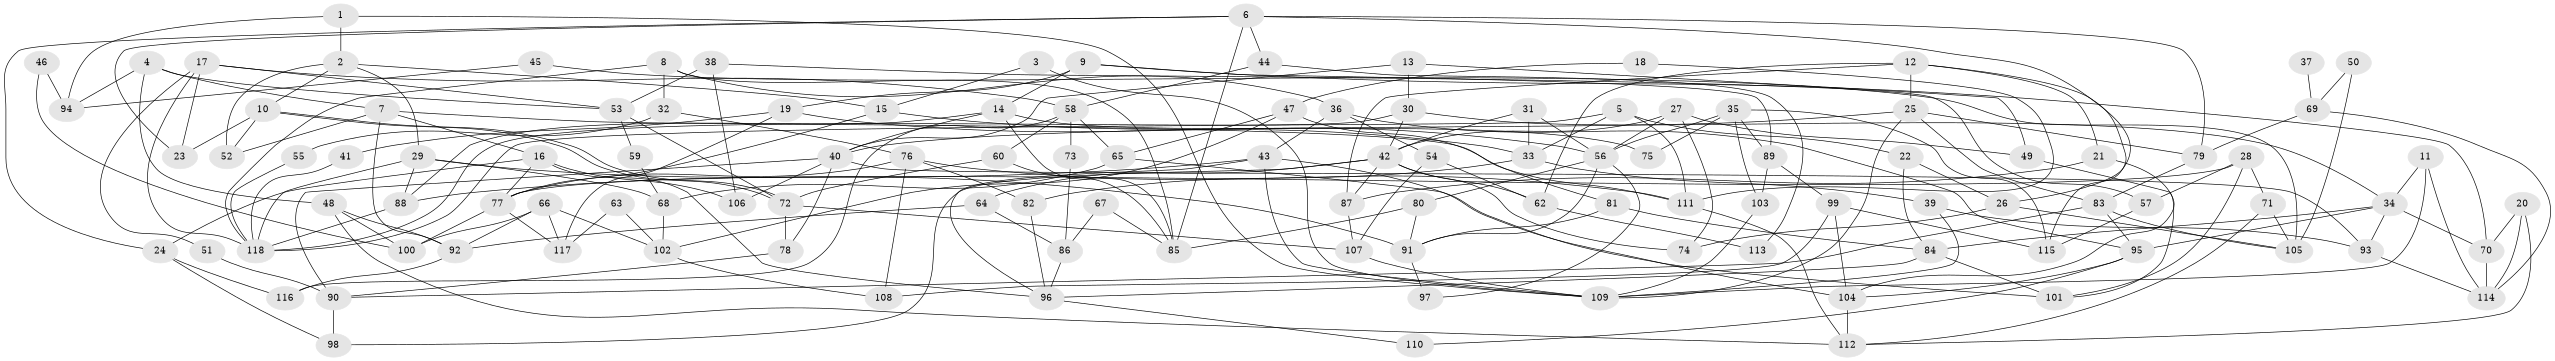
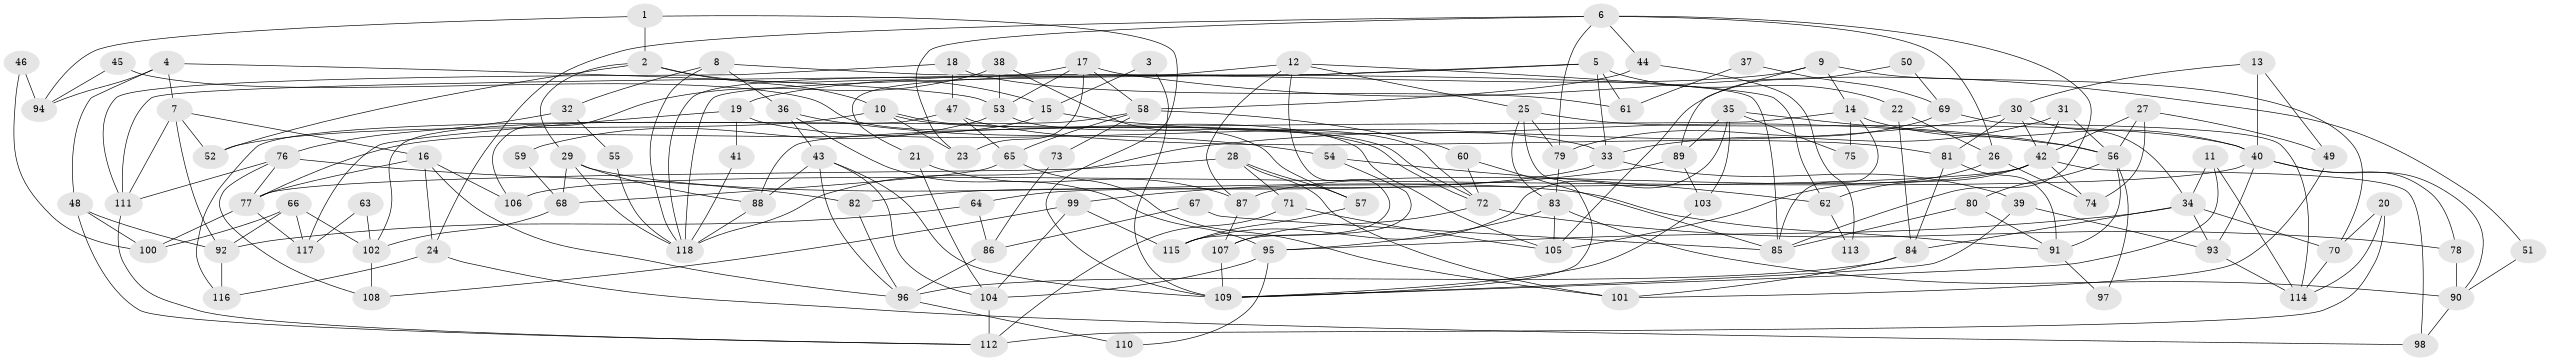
none -> (1626, 110)
none -> (1982, 133)
